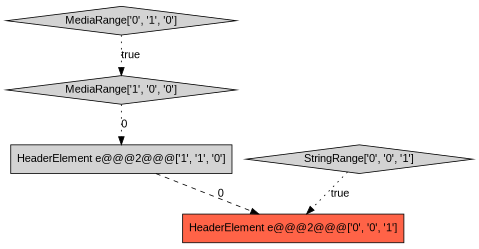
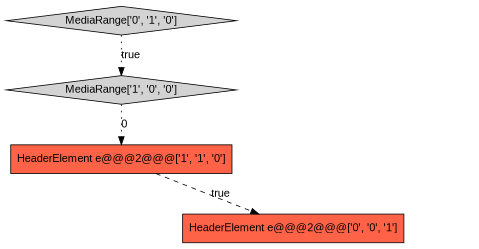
(121, 159) -> (121, 159)
(359, 159) -> none
(221, 194) -> (221, 194)
